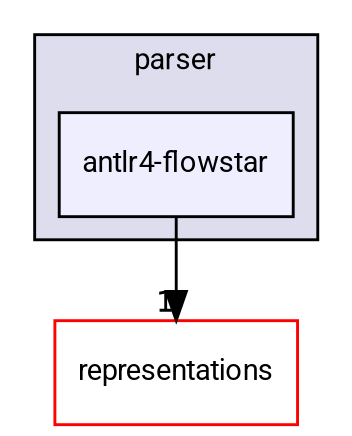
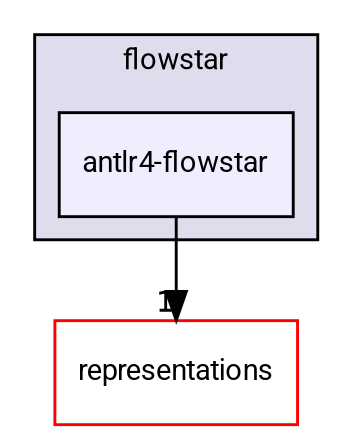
(176, 62) -> (176, 62)
